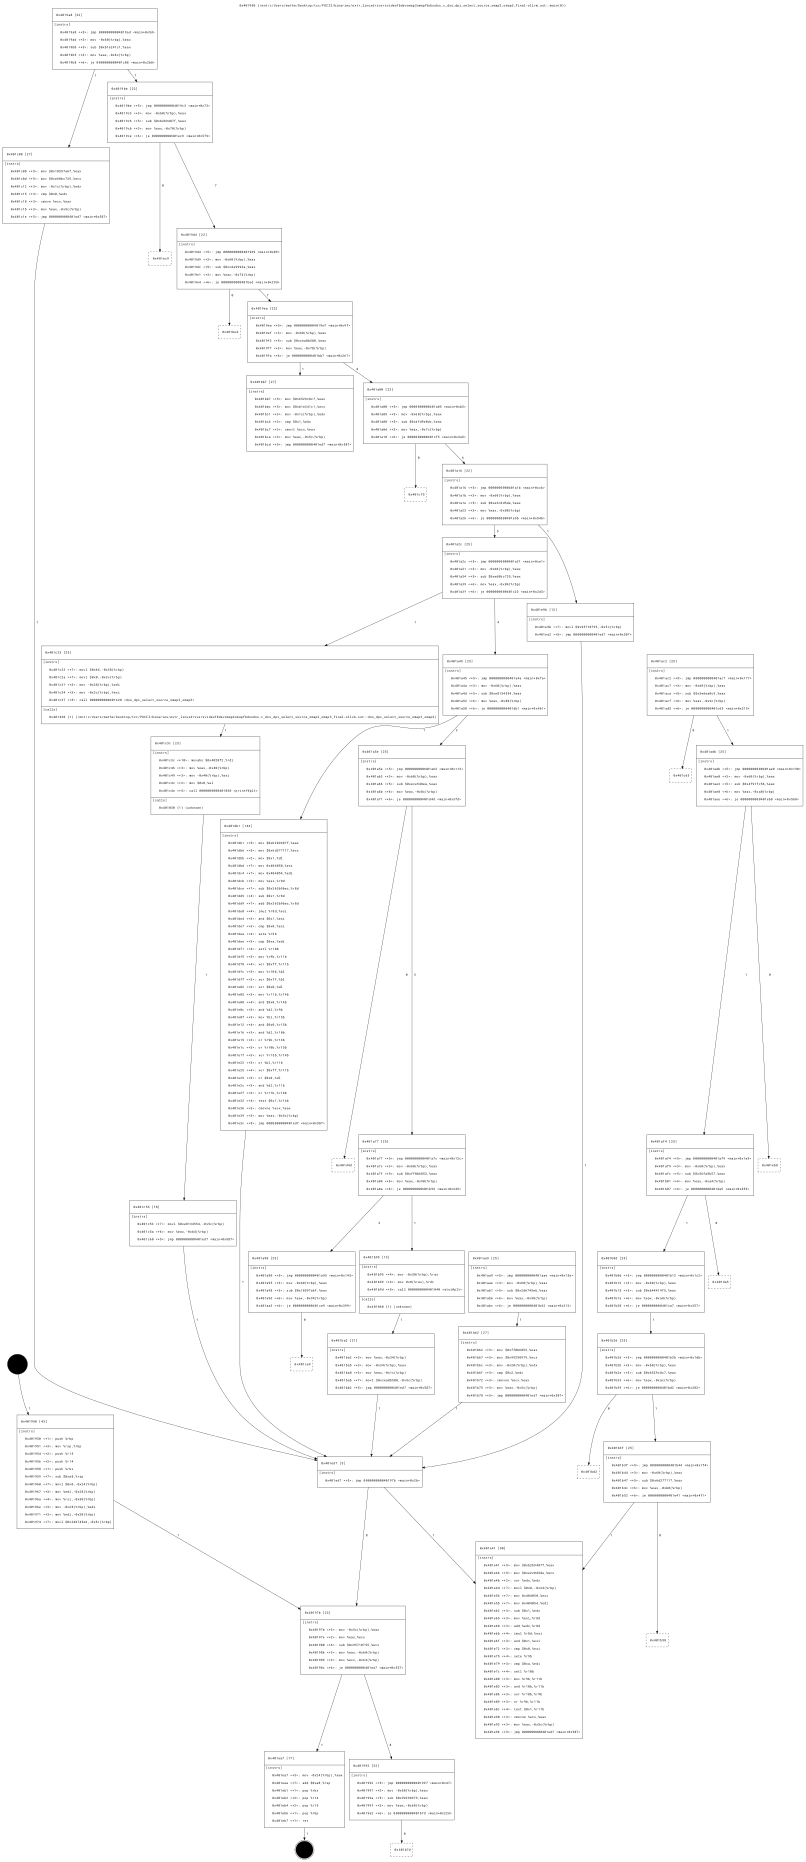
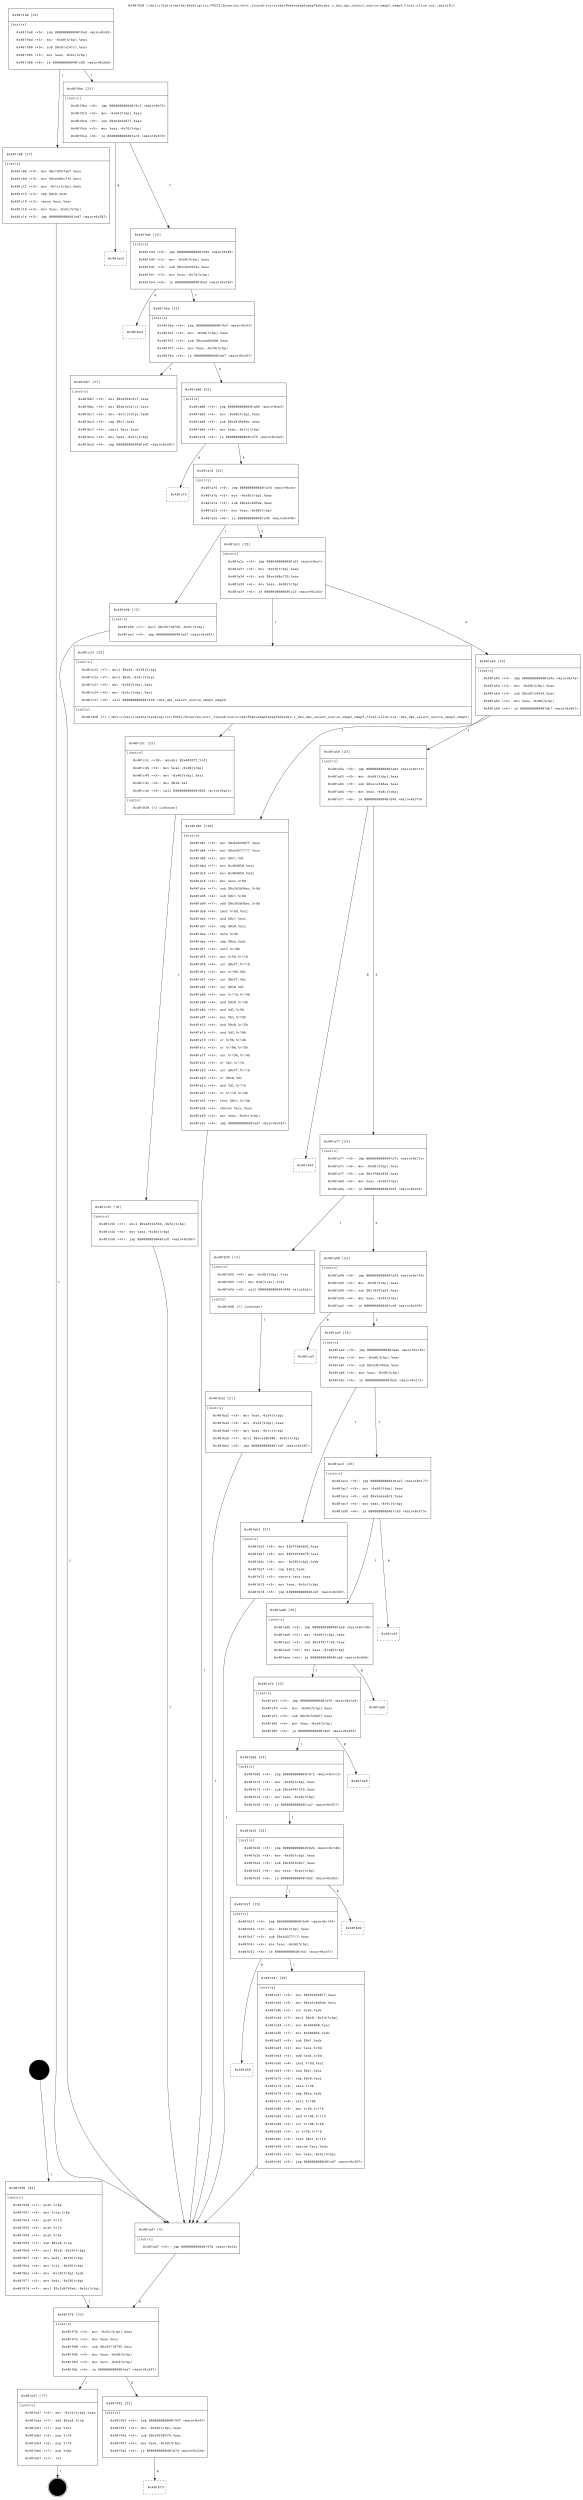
none -> (374, 1318)
none -> (376, 1421)
(429, 1535) -> (233, 2195)
